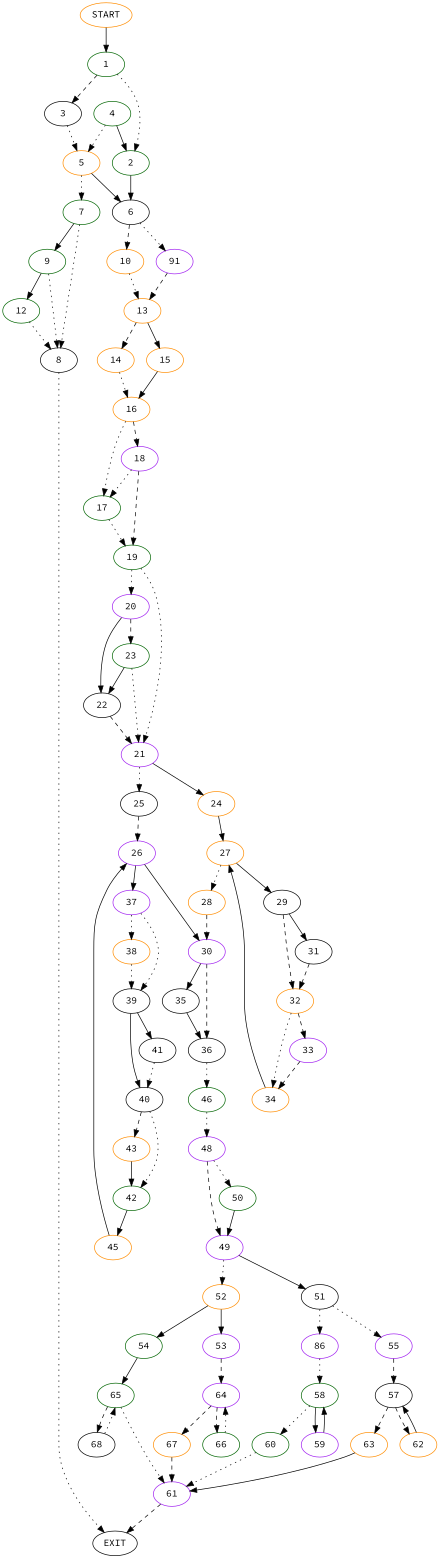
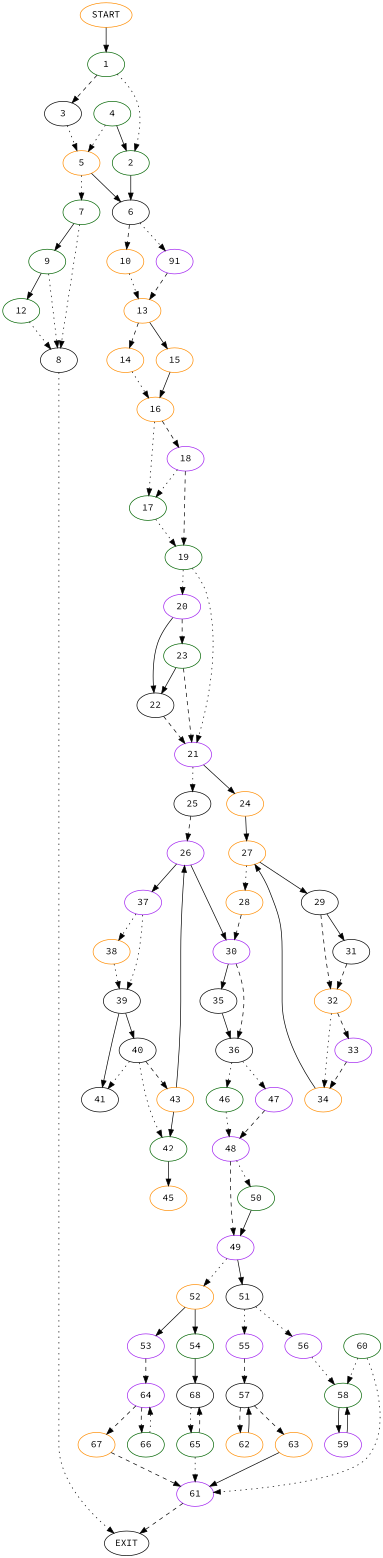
(135, 702) -> (187, 702)
(94, 1049) -> (181, 980)
(152, 1072) -> (121, 1072)
none -> (274, 1100)
(320, 1346) -> (303, 1346)
(131, 1368) -> (195, 1367)
(298, 1418) -> (354, 1368)
